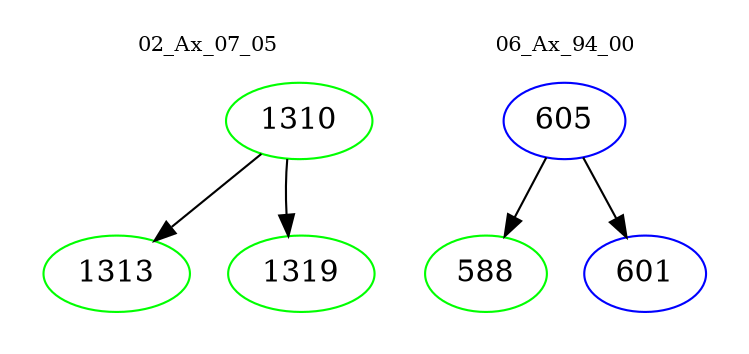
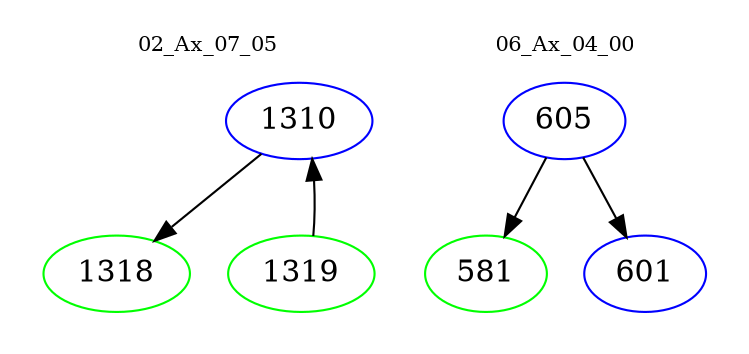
(566, 46) -> (566, 46)
(299, 121) -> (299, 121)
(286, 187) -> (315, 208)
(117, 274) -> (117, 274)
(486, 274) -> (486, 274)
